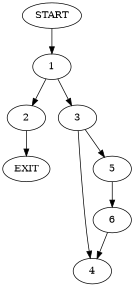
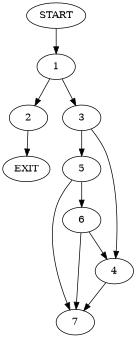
none -> (75, 322)
